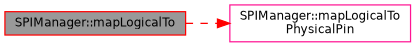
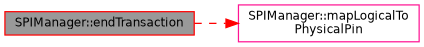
(95, 23) -> (100, 23)
